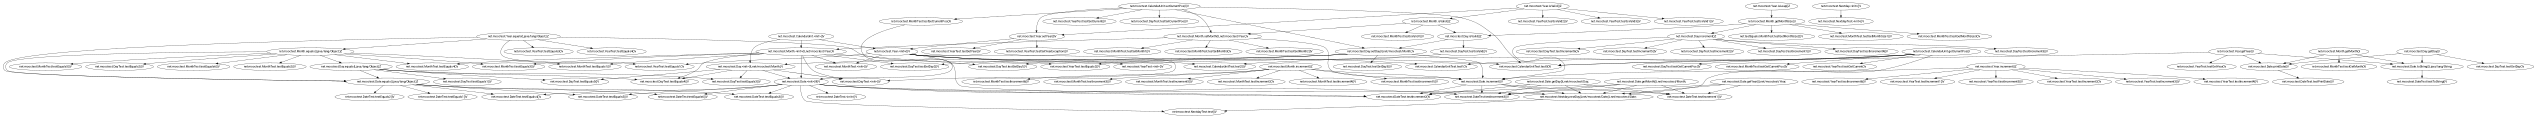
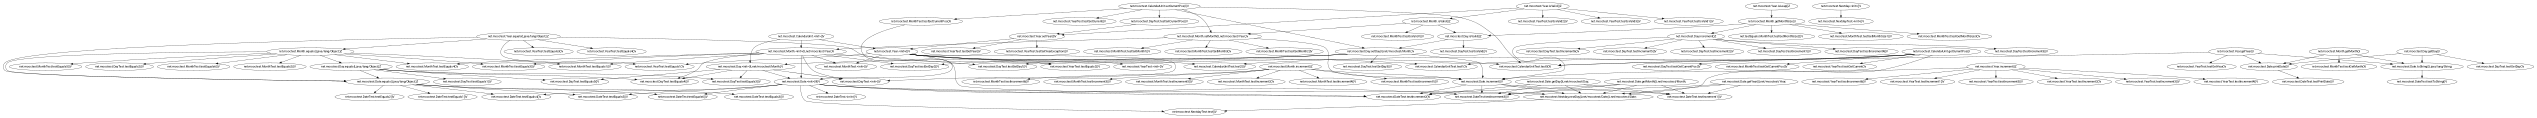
(1074, 11) -> (1097, 29)
(1271, 59) -> (979, 59)
(781, 89) -> none
